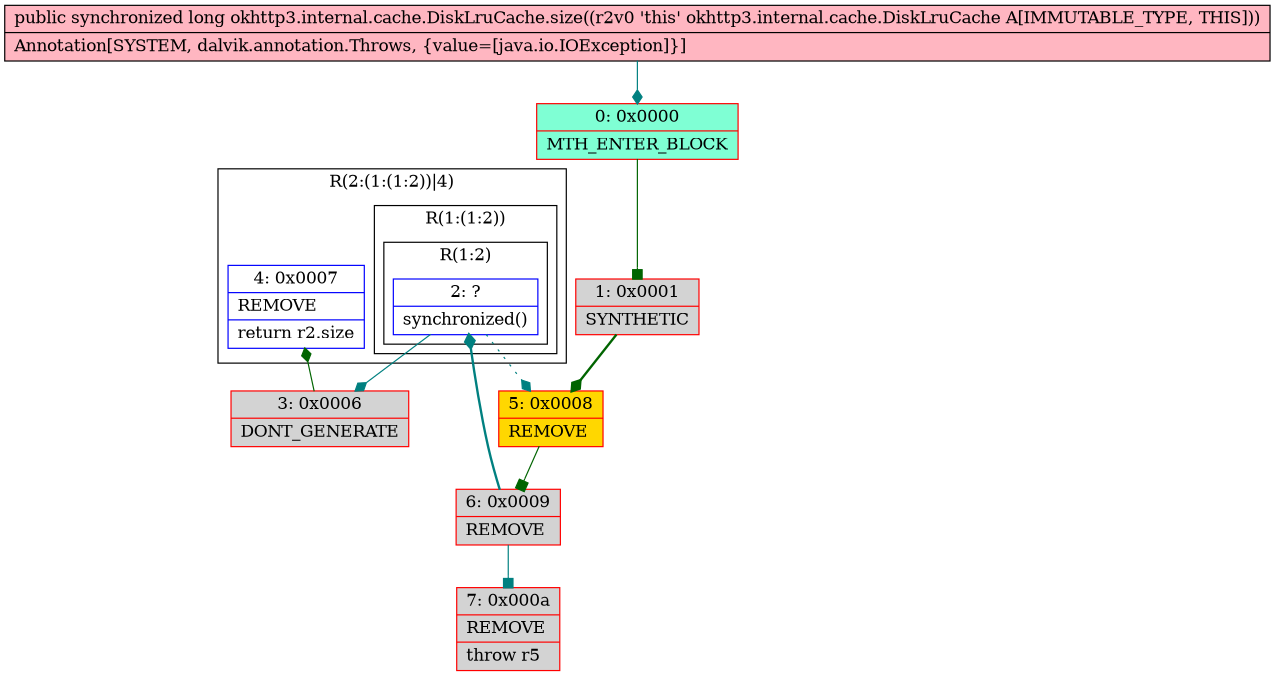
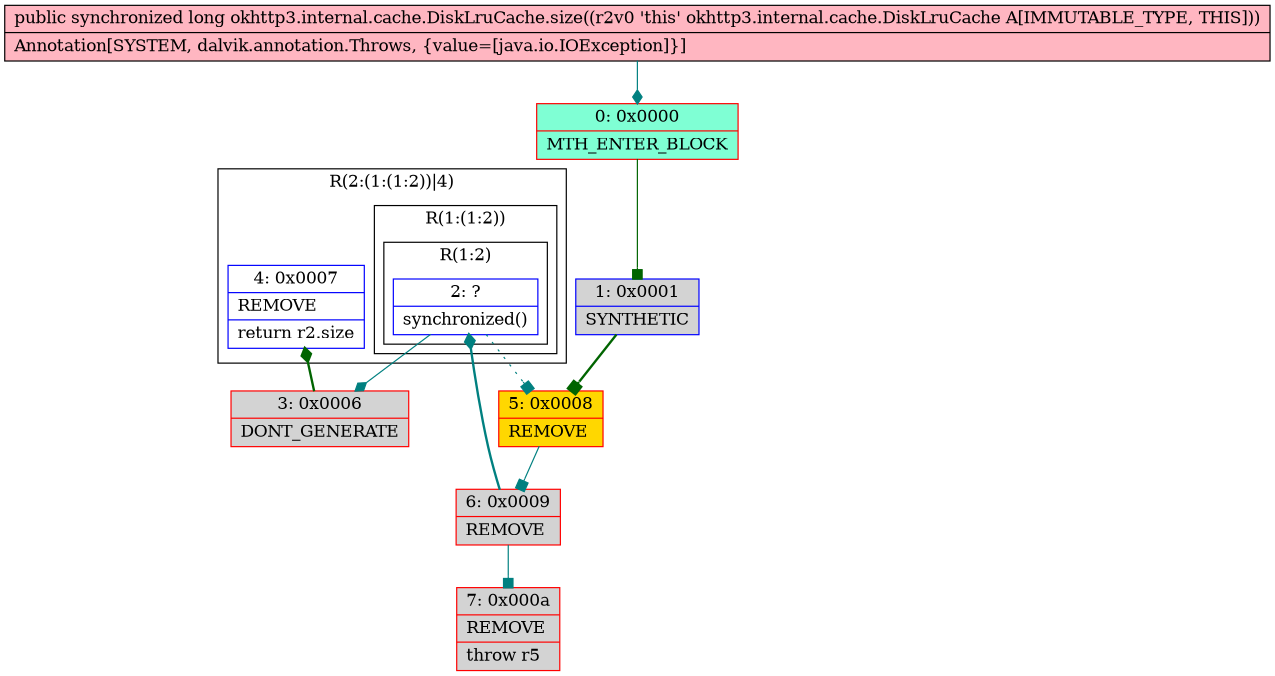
(637, 307) -> (637, 307)
(505, 358) -> (505, 358)
(598, 358) -> (598, 358)
(311, 377) -> (311, 377)
(532, 463) -> (532, 463)
